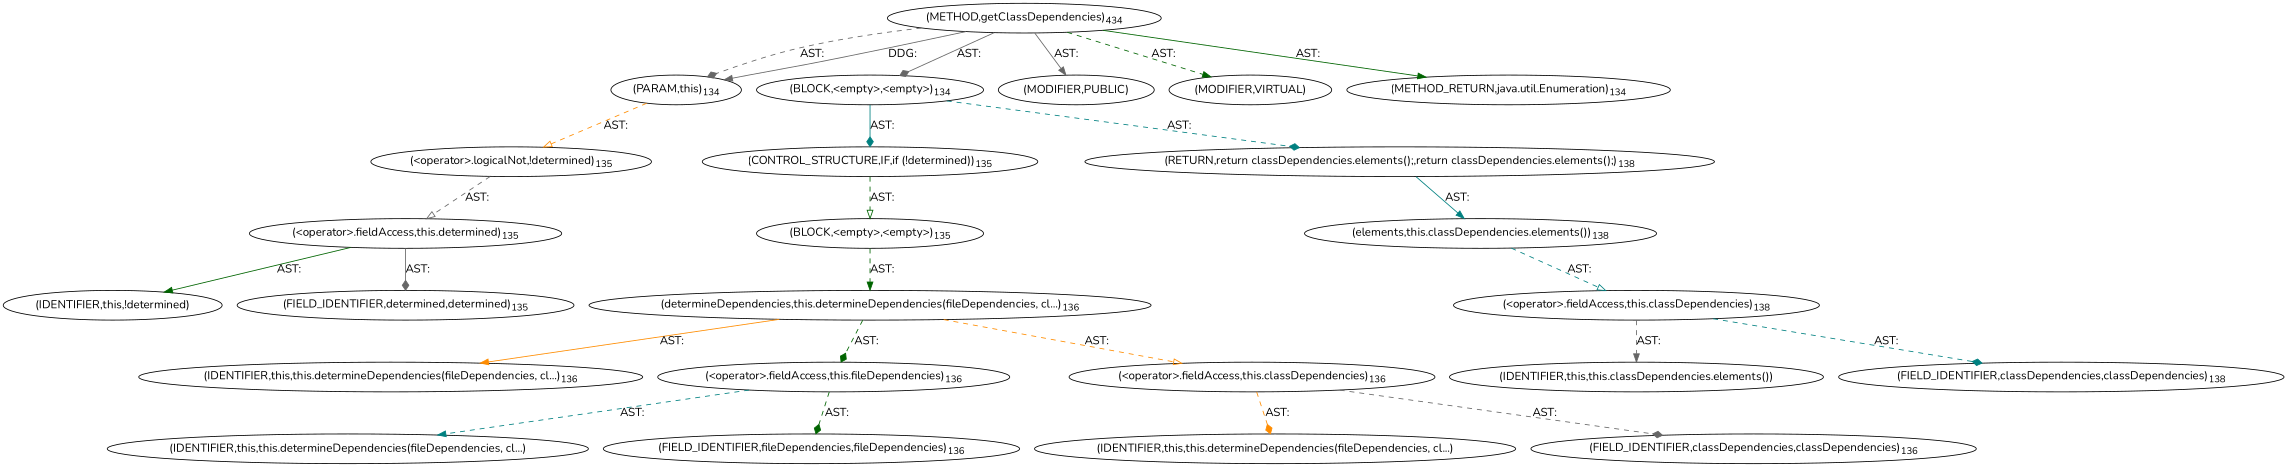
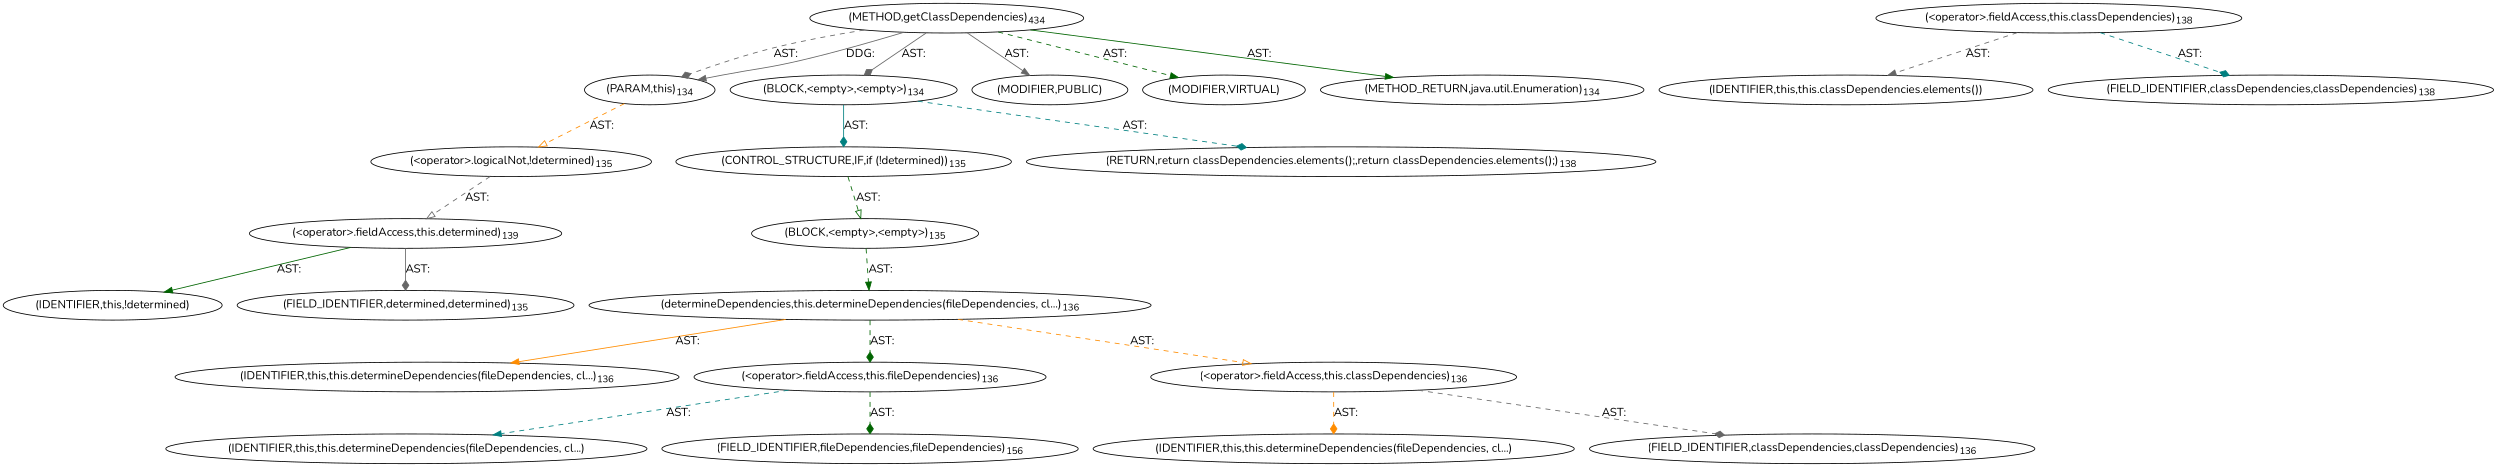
(510, 232) -> (510, 232)
(1481, 233) -> none
(956, 448) -> (1015, 448)
